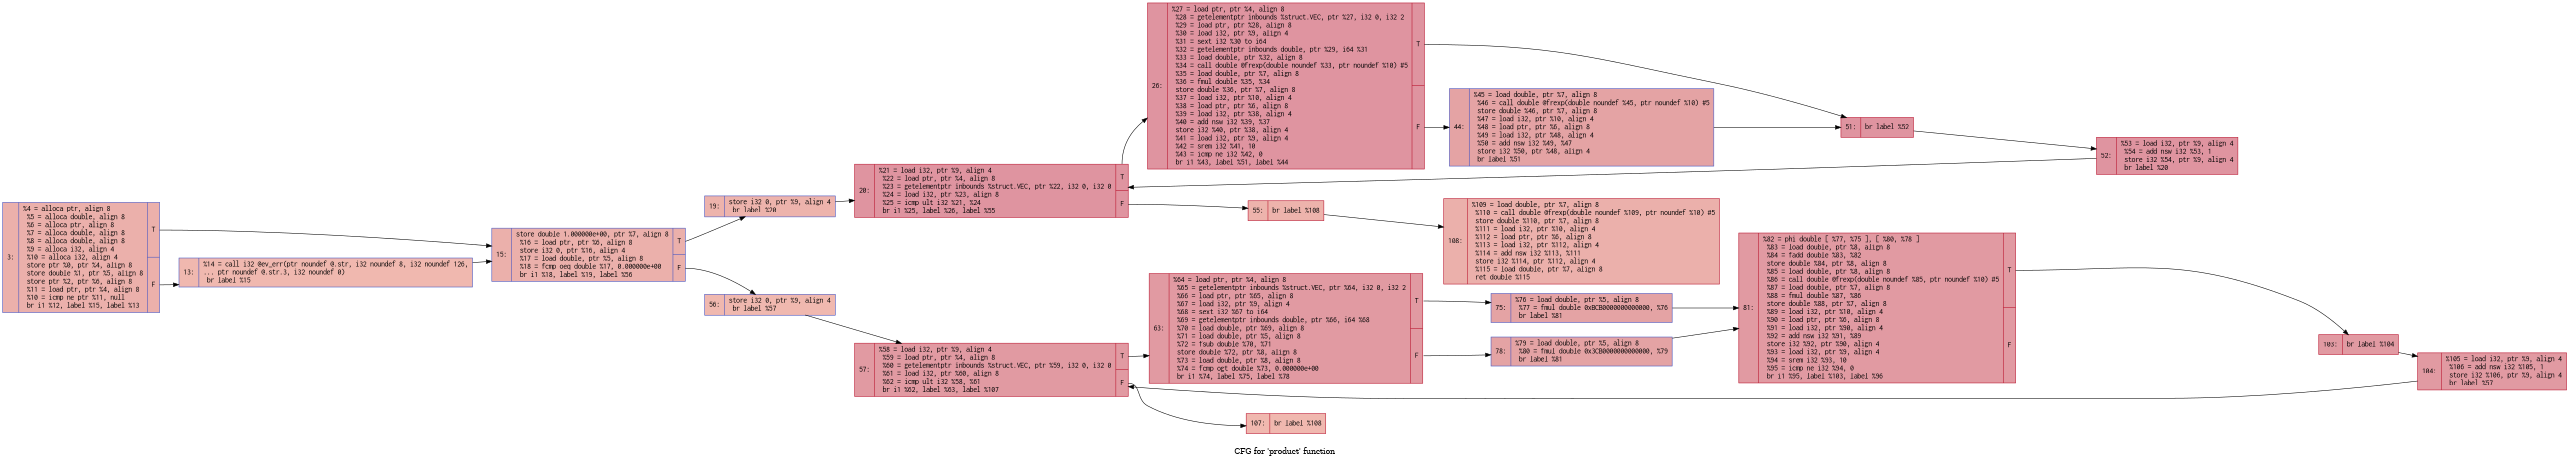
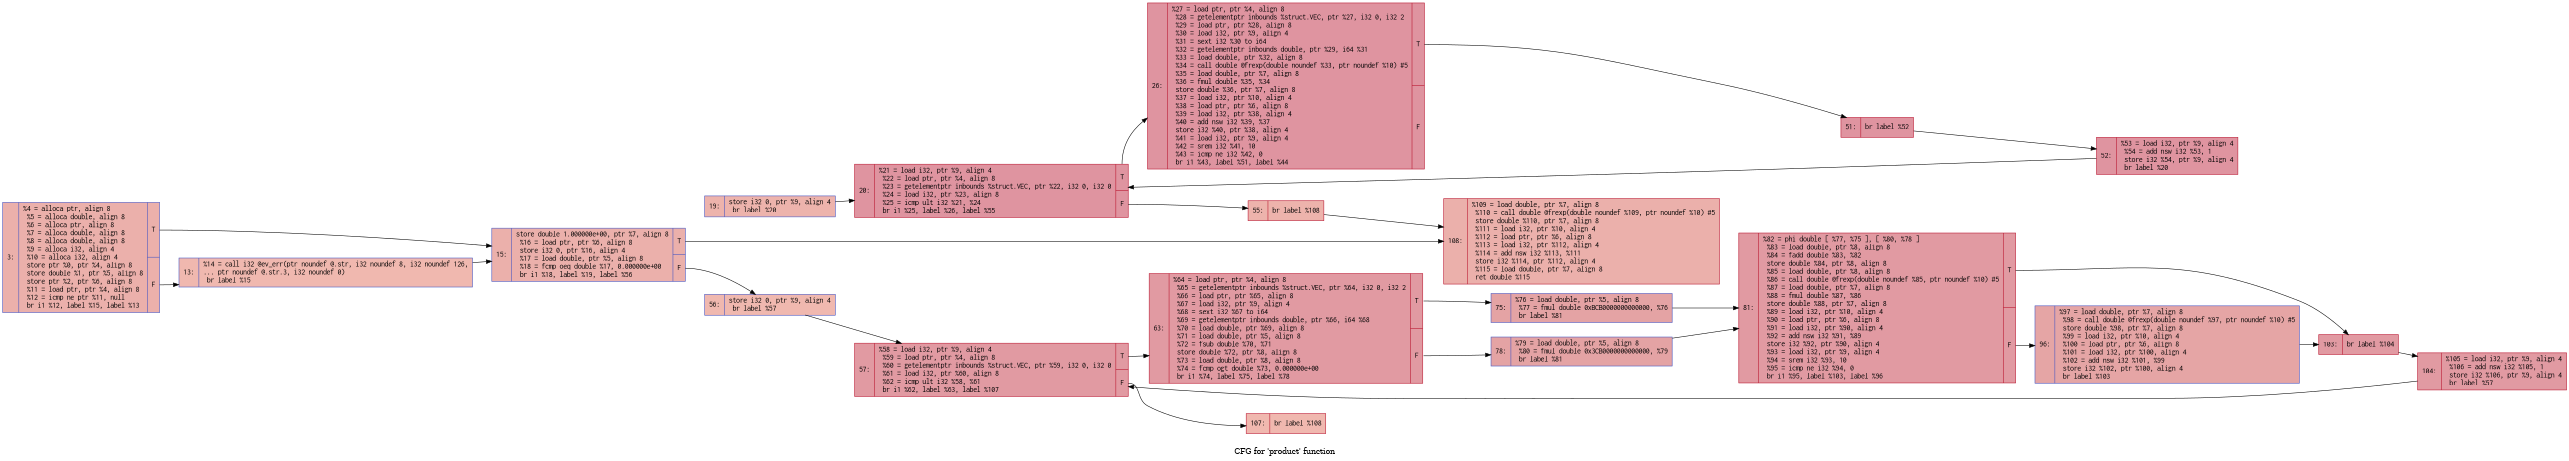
(1582, 127) -> none
(713, 230) -> (1062, 241)
(74, 298) -> (74, 298)
none -> (2167, 345)
